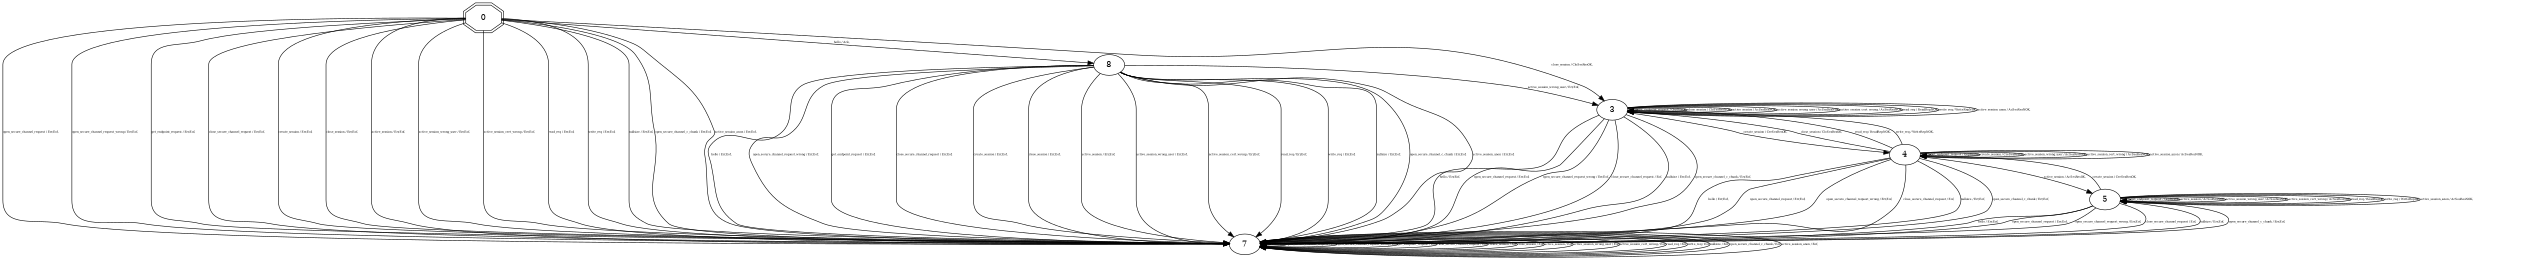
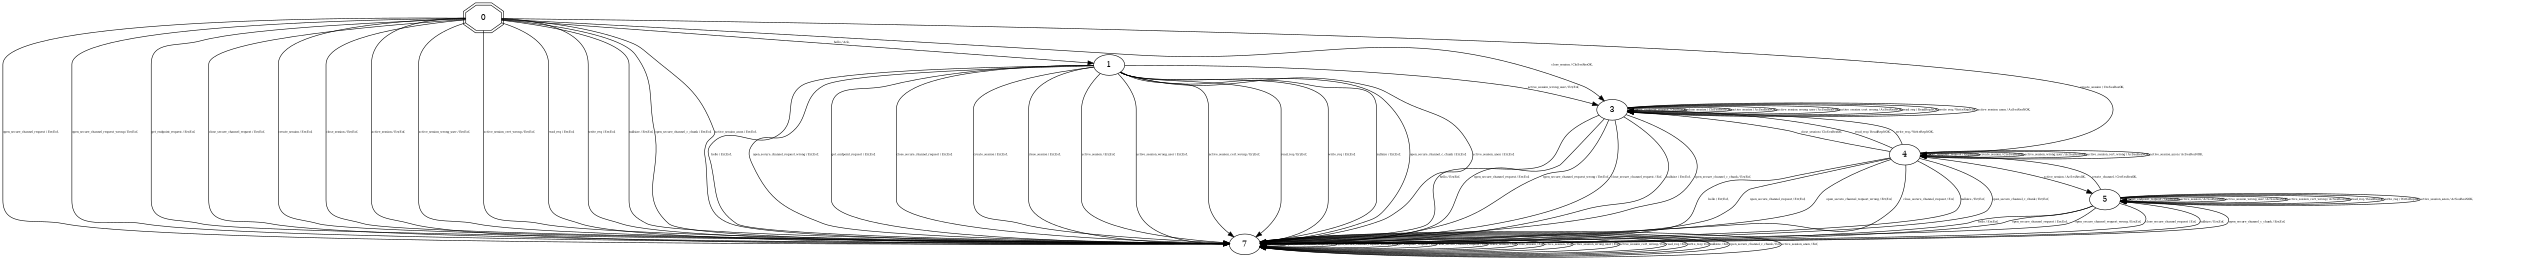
(1109, 65) -> (1109, 65)
(1755, 136) -> (1412, 39)
(2115, 177) -> (2115, 177)
